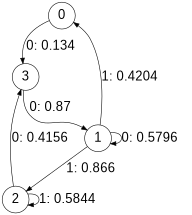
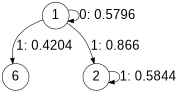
(62, 16) -> (16, 77)
(26, 77) -> none
